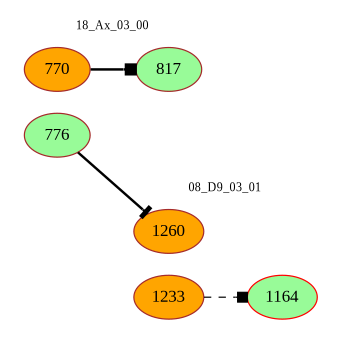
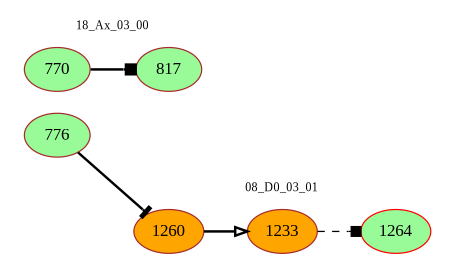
(57, 69) -> (57, 69)
(226, 188) -> (282, 188)
none -> (219, 231)
(282, 297) -> (396, 231)
